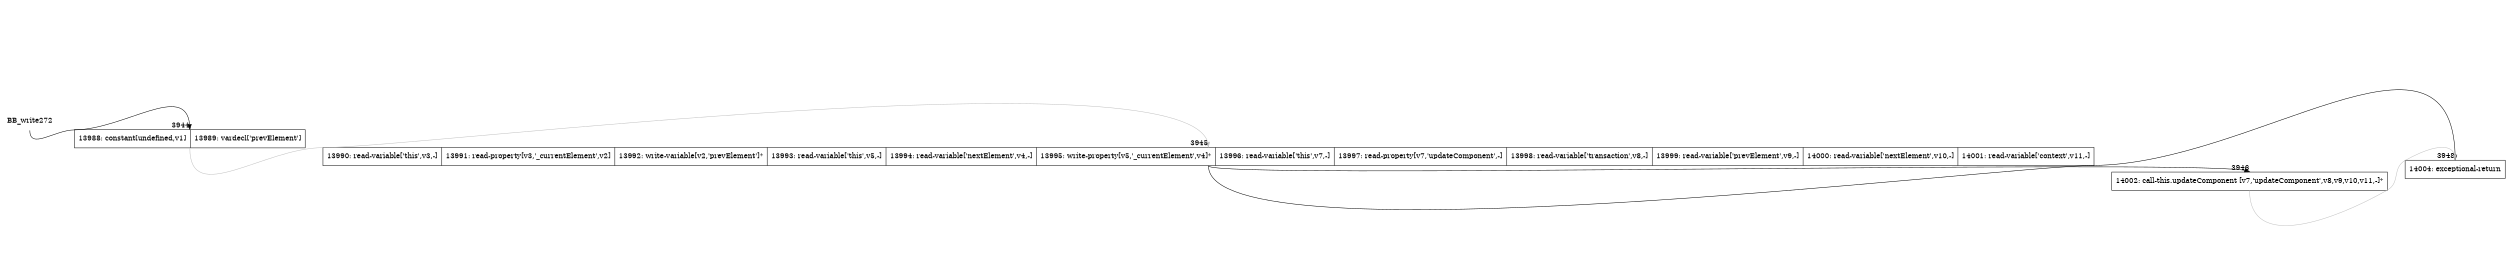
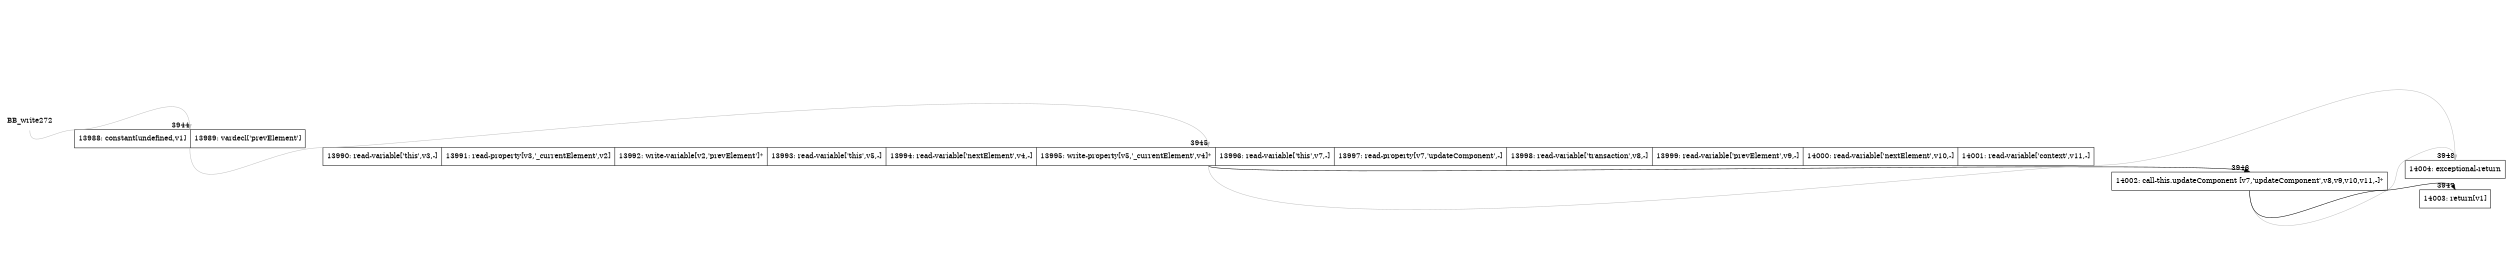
(112, 123) -> (112, 123)
(1852, 185) -> (1852, 185)
none -> (2455, 199)
